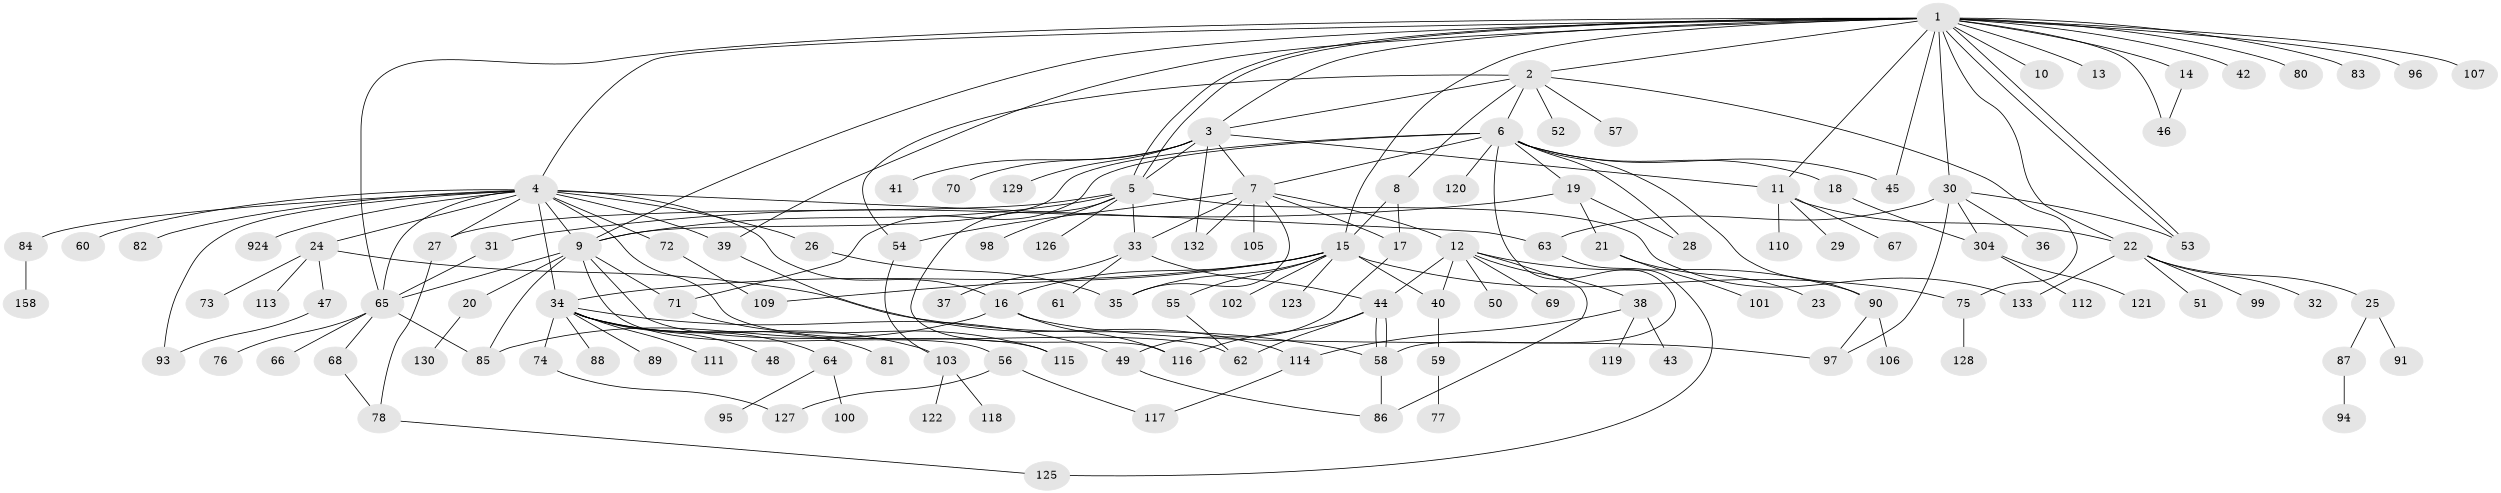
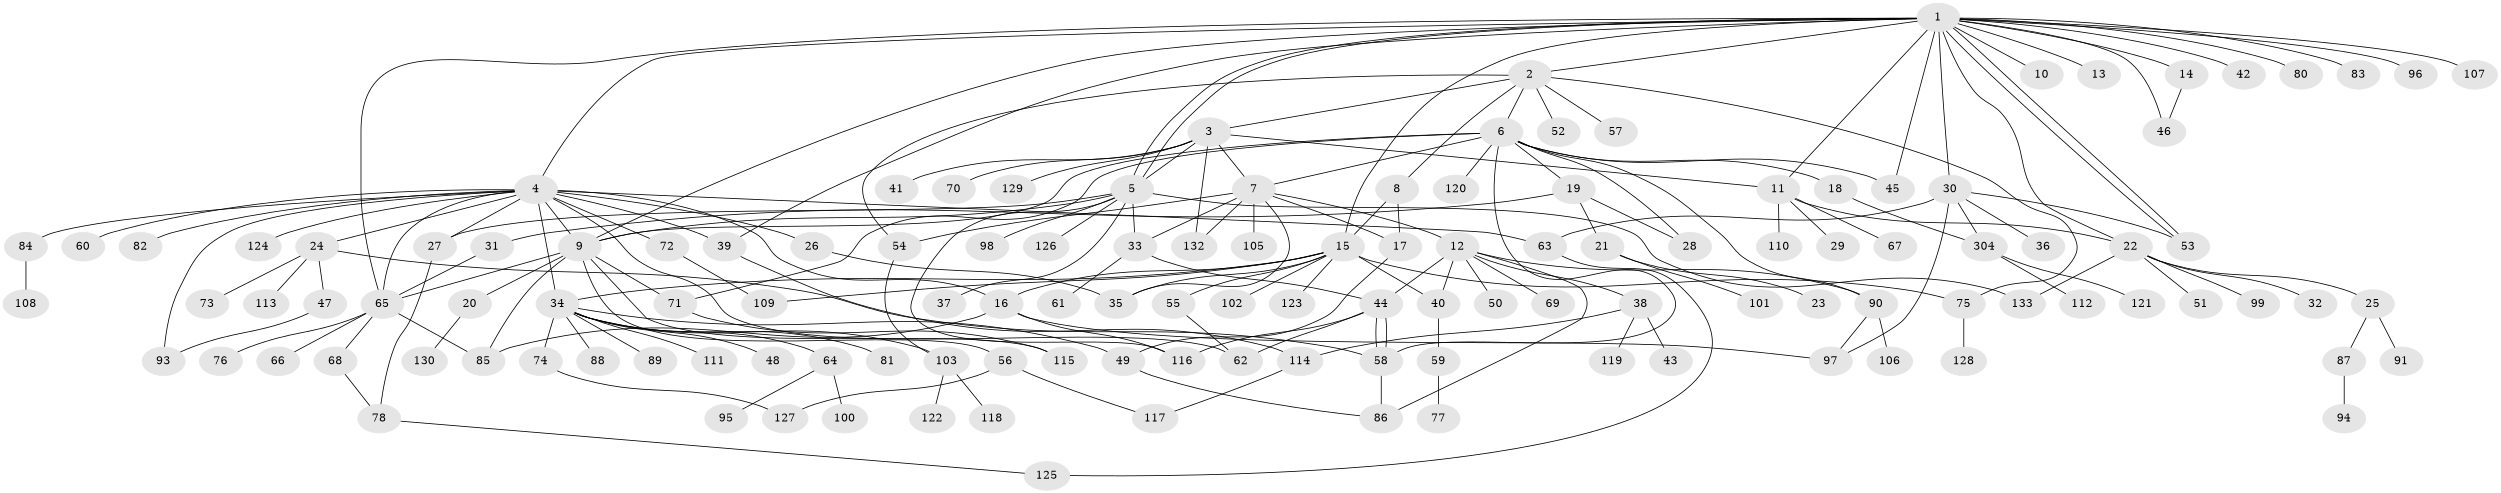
(1420, 45) -> none
(258, 247) -> (258, 247)
(1043, 274) -> (1057, 272)
(26, 304) -> (26, 304)
